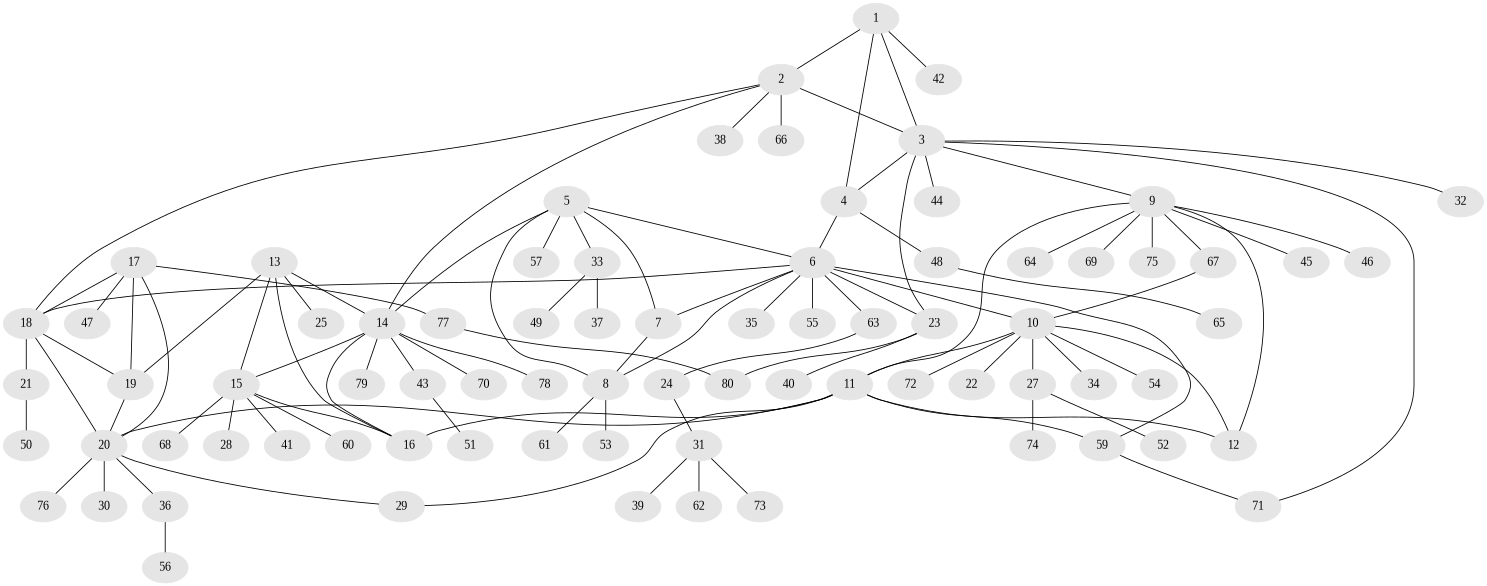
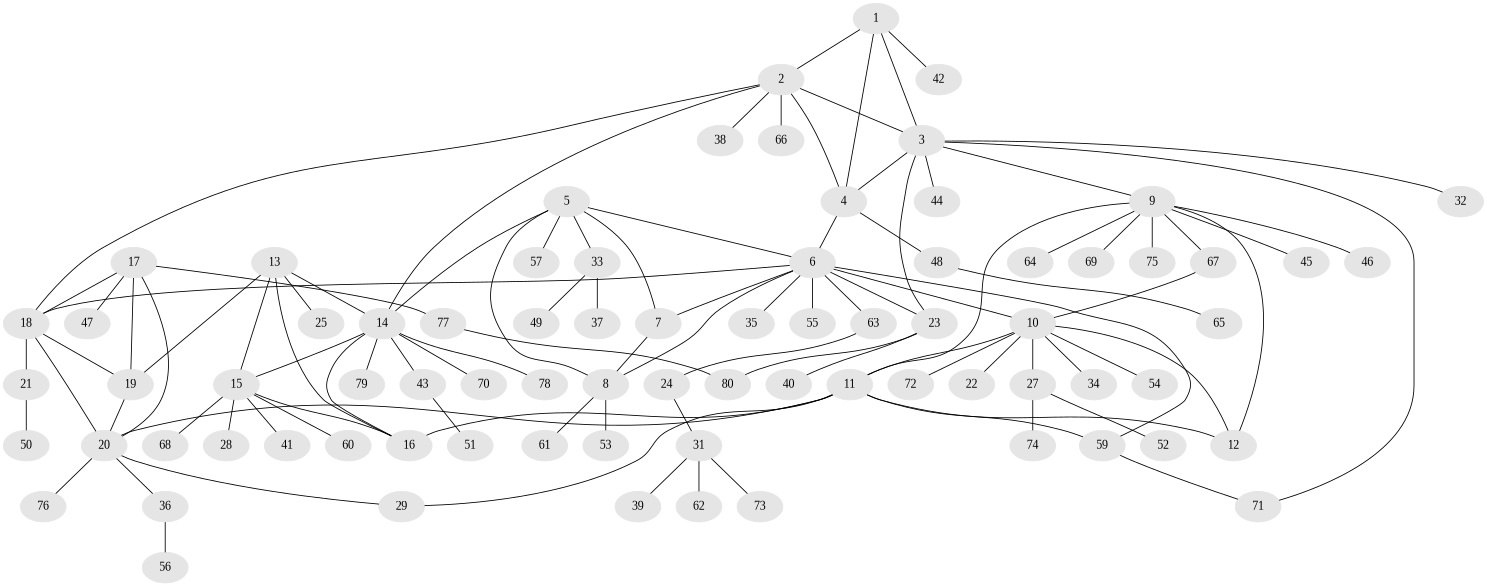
none -> (818, 138)
(104, 507) -> none
